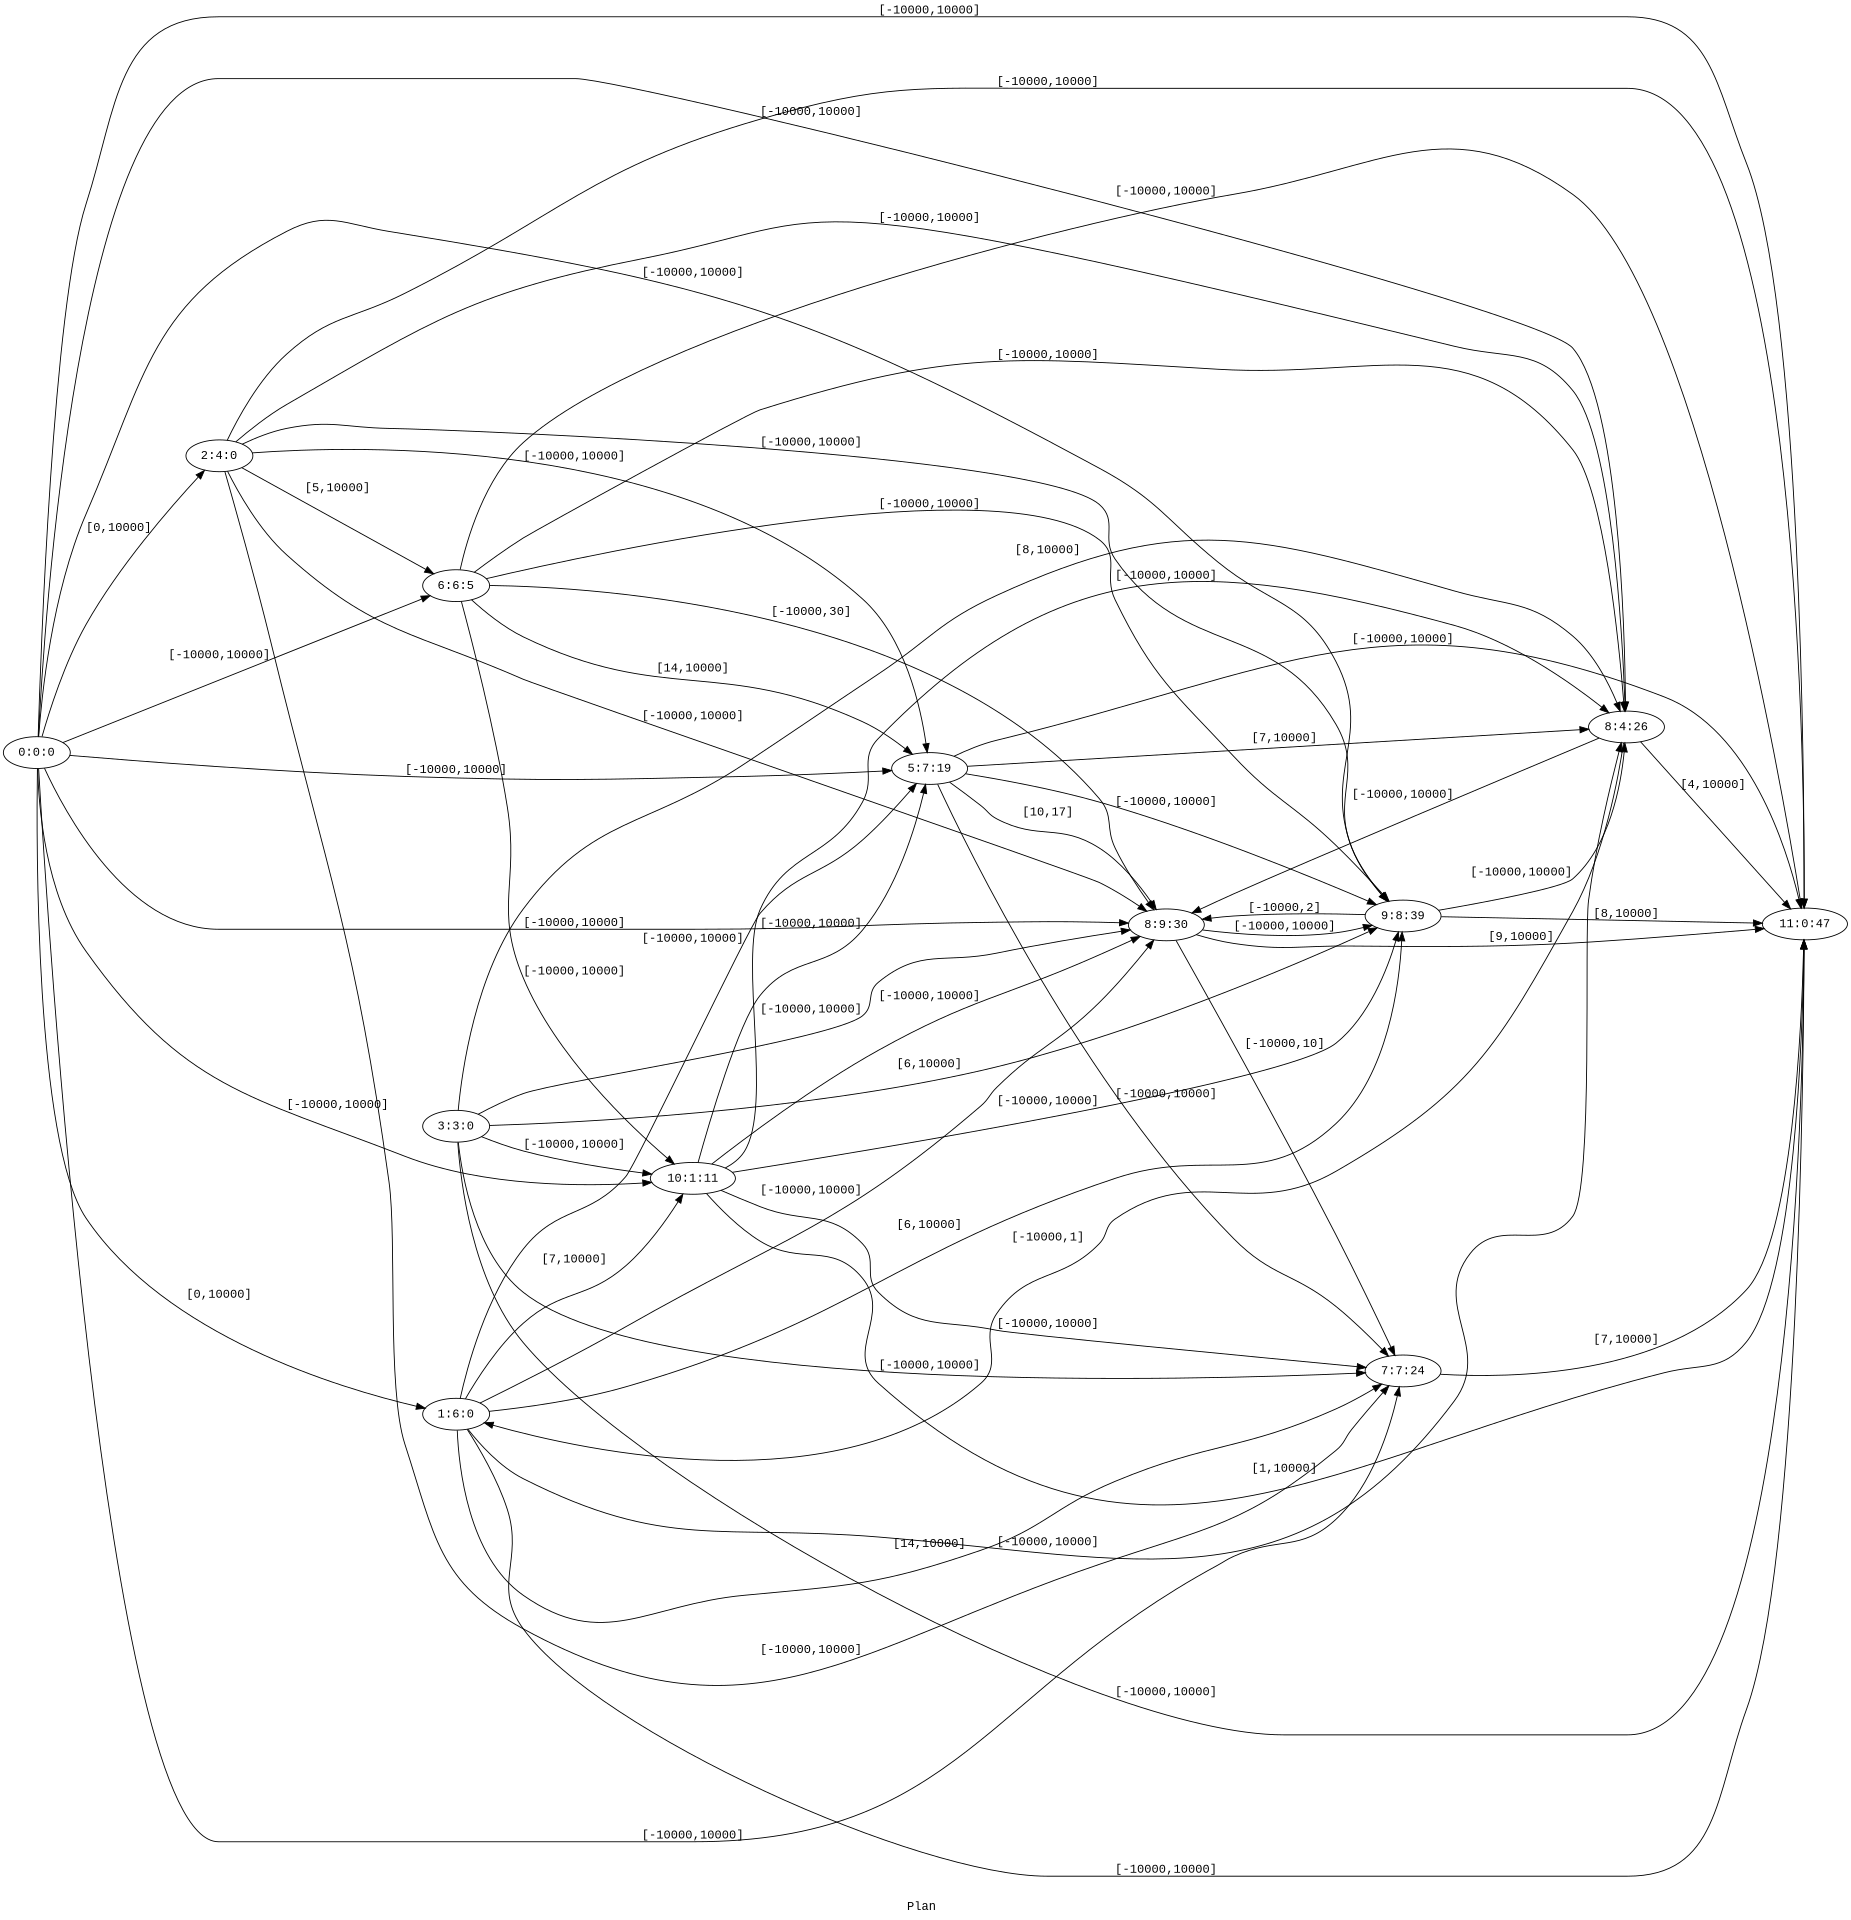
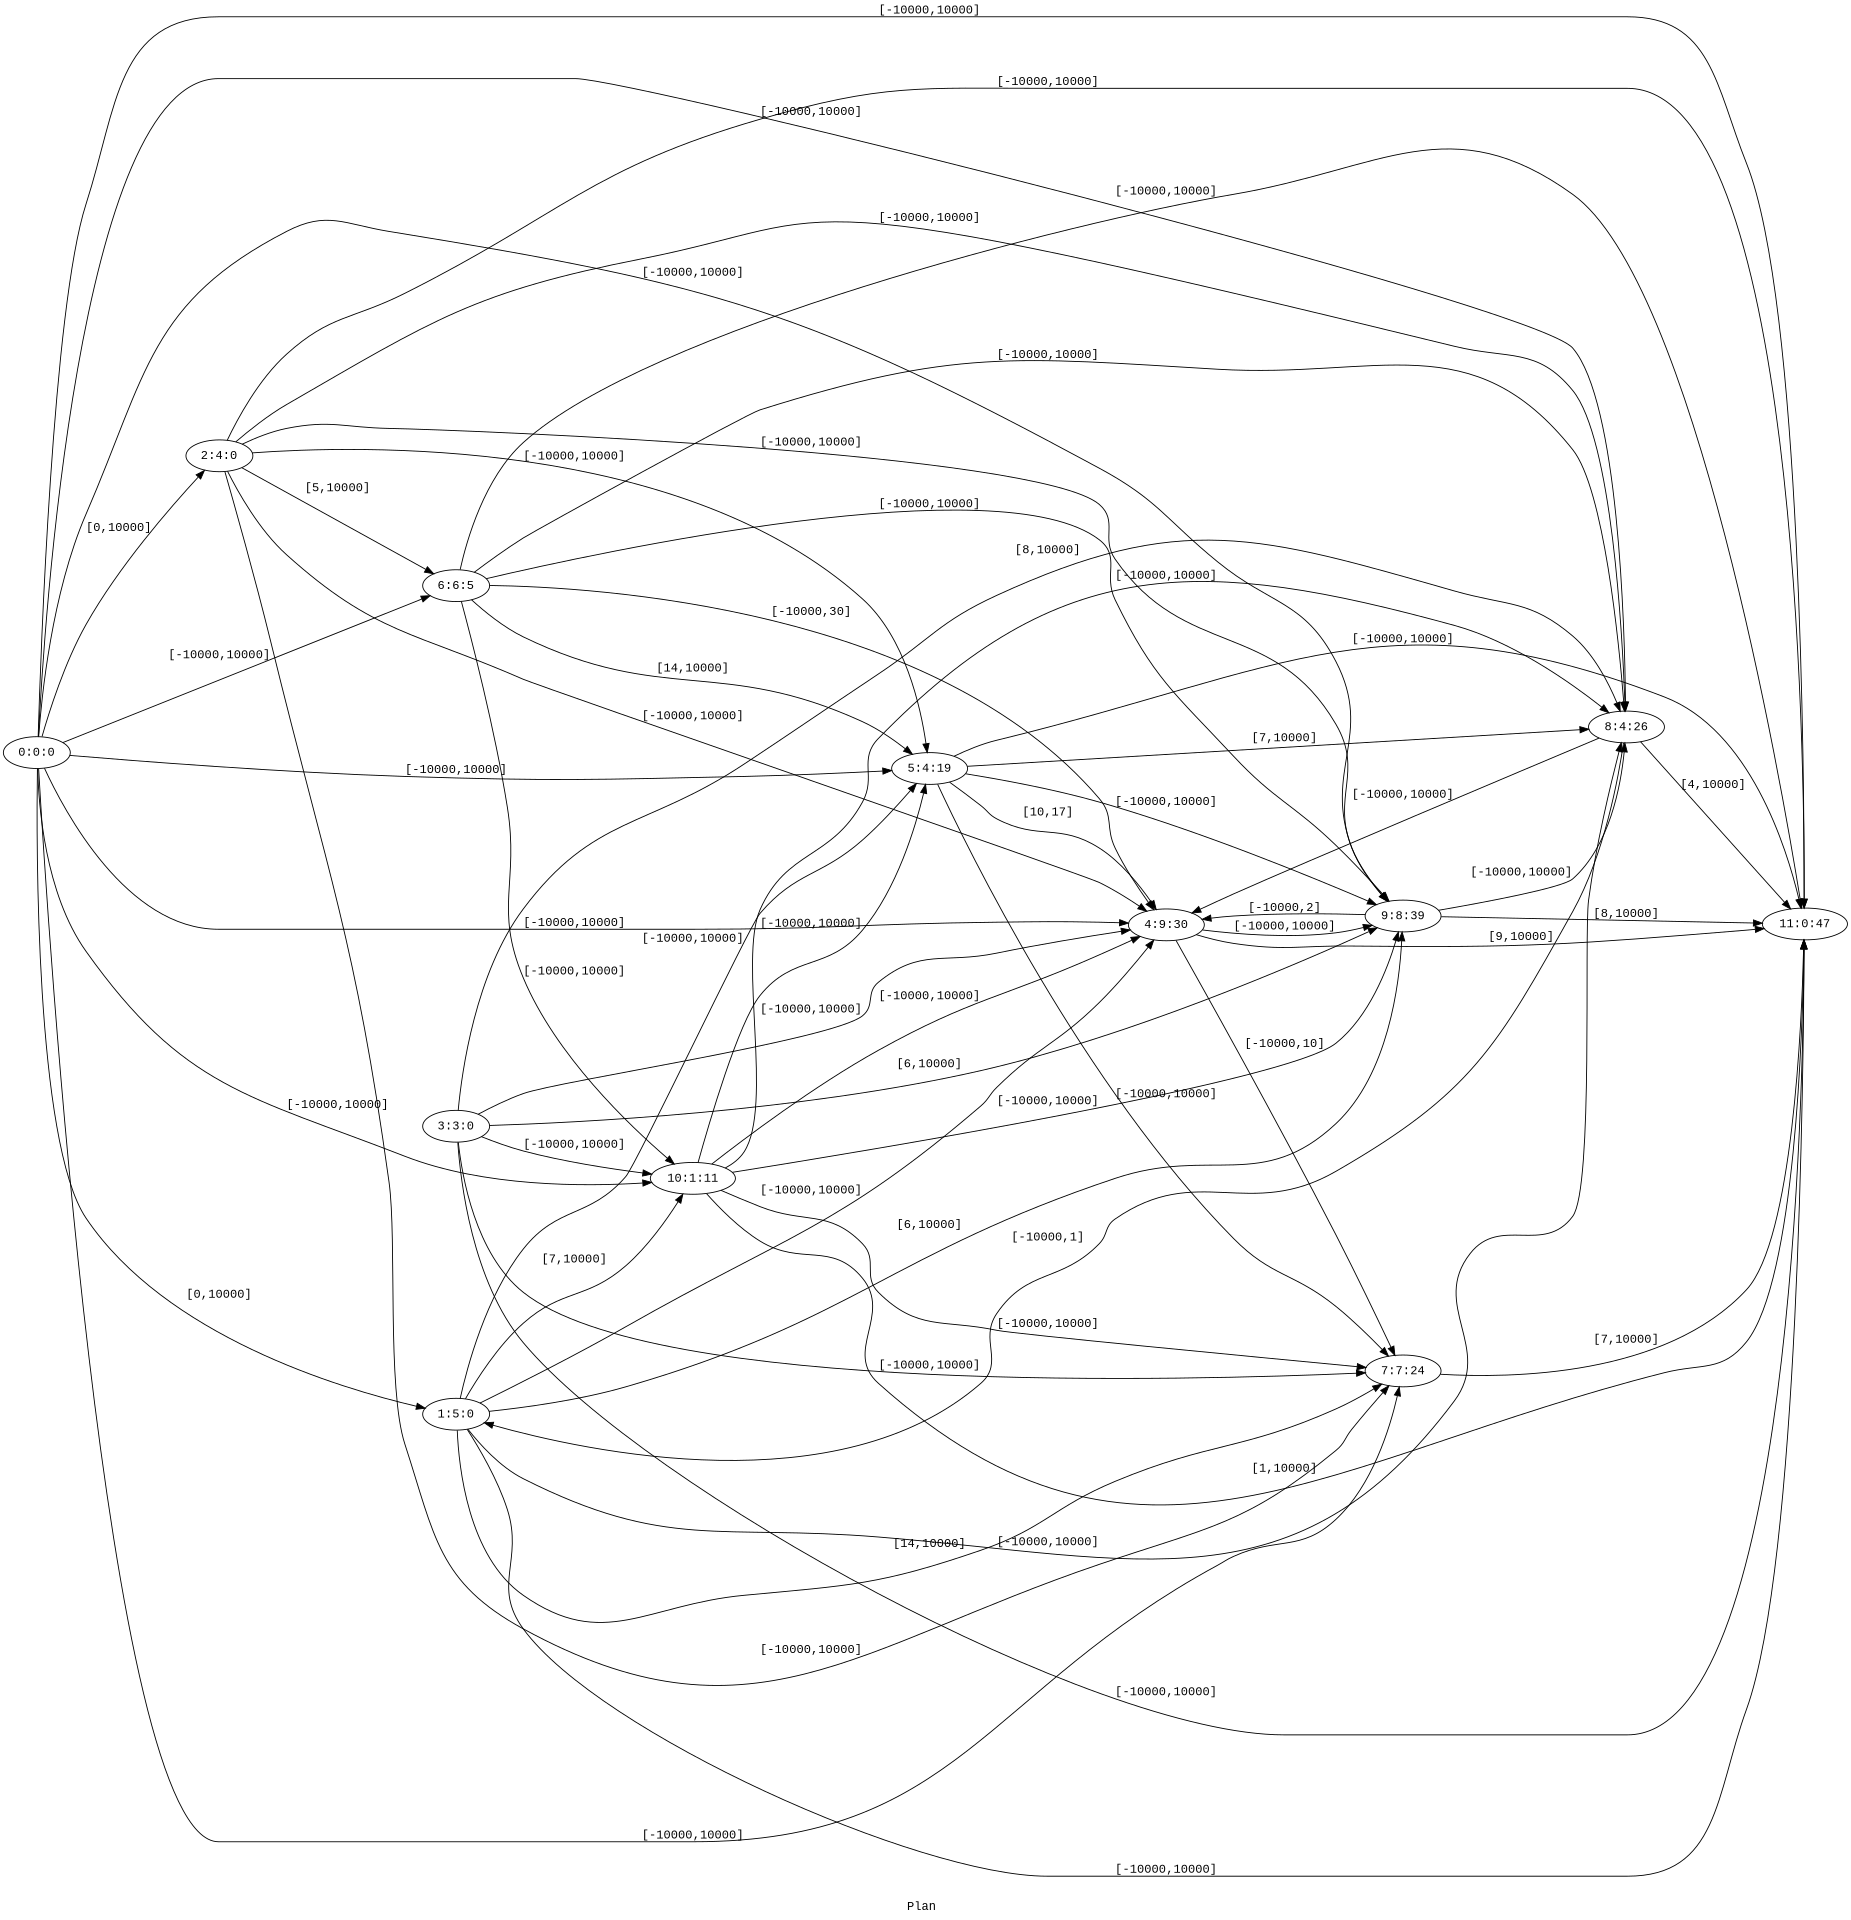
(930, 768) -> (930, 768)
(1166, 925) -> (1166, 925)
(456, 1414) -> (456, 1414)
